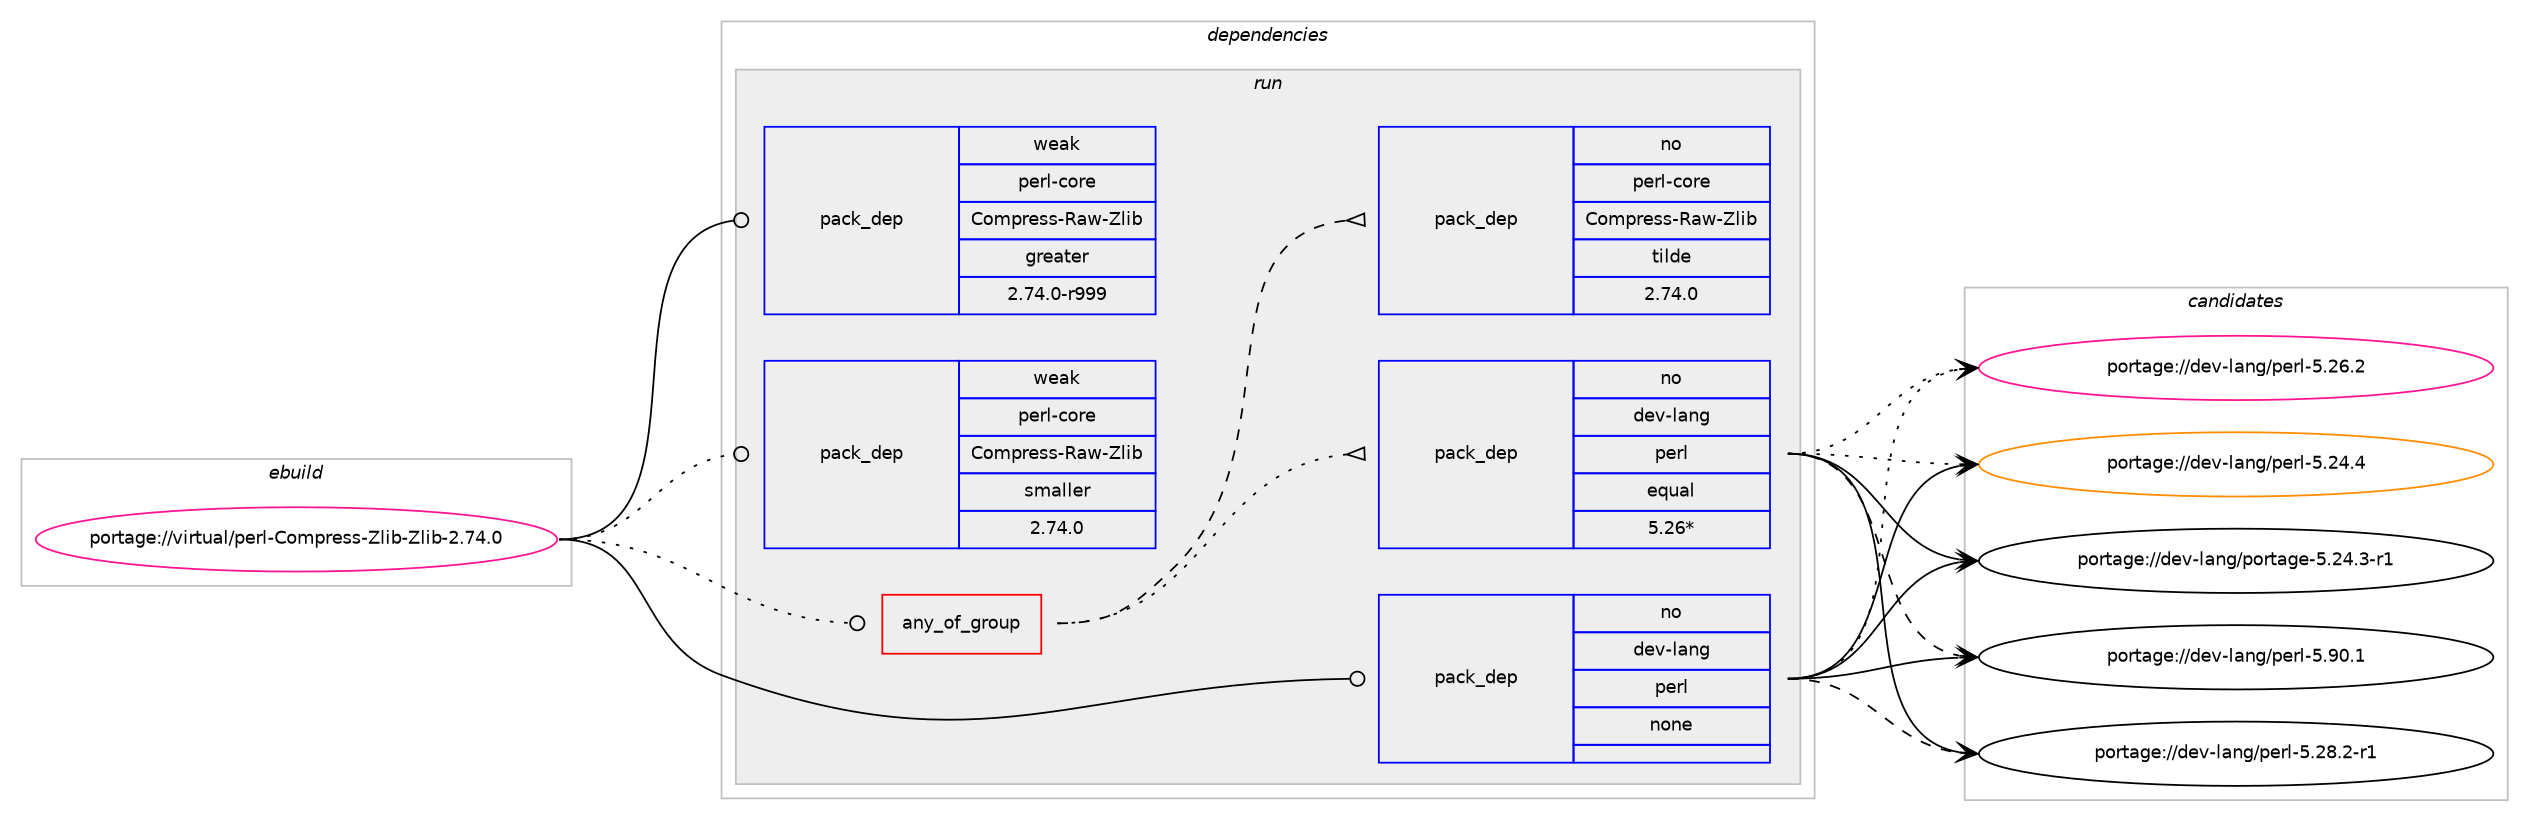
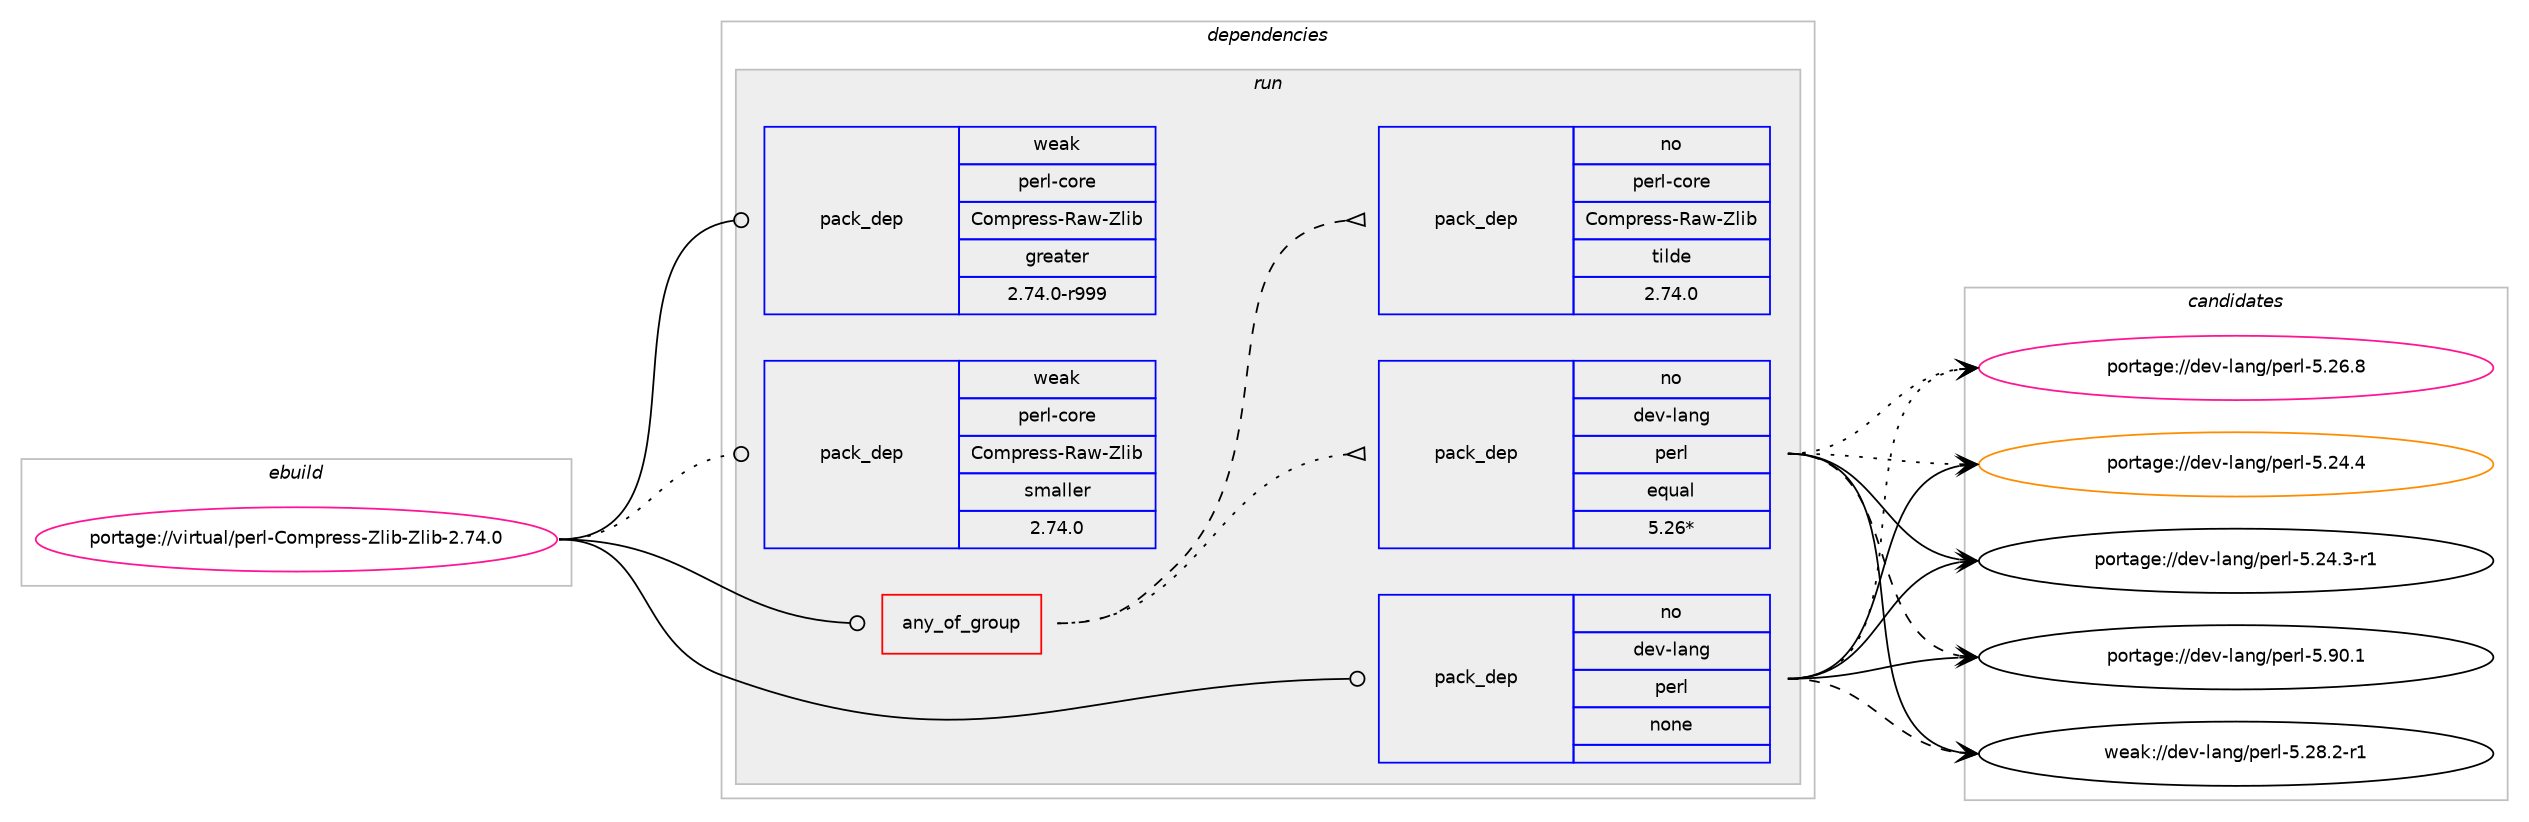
(2236, 368) -> (2236, 368)
(2236, 561) -> (2236, 561)
(705, 578) -> (705, 578)
(2236, 754) -> (2236, 754)
